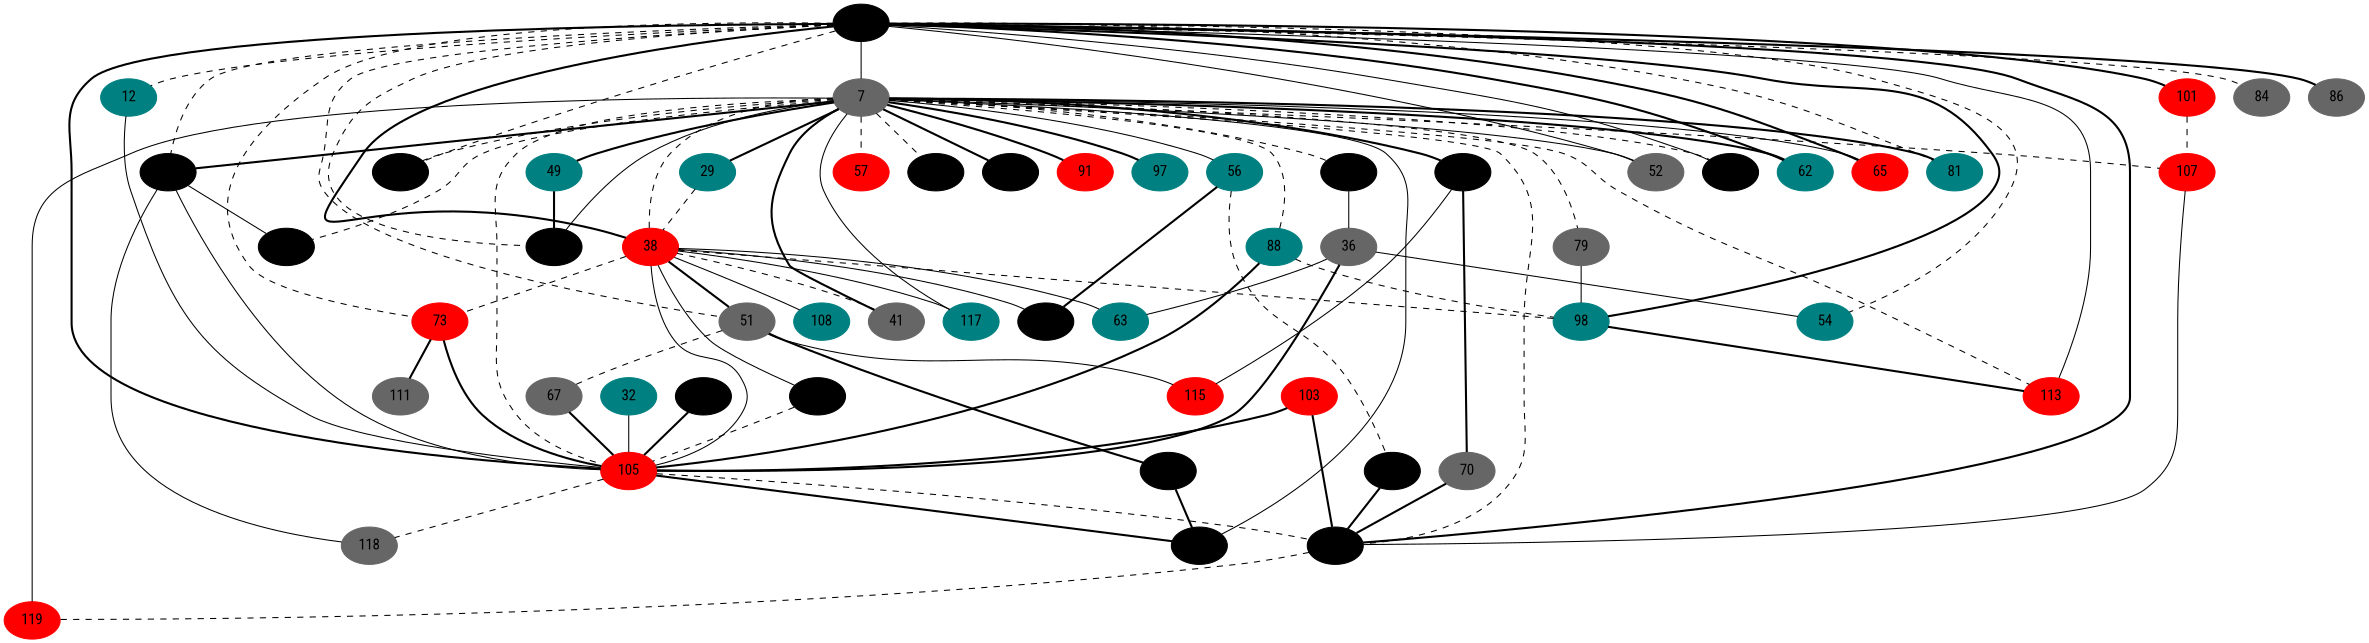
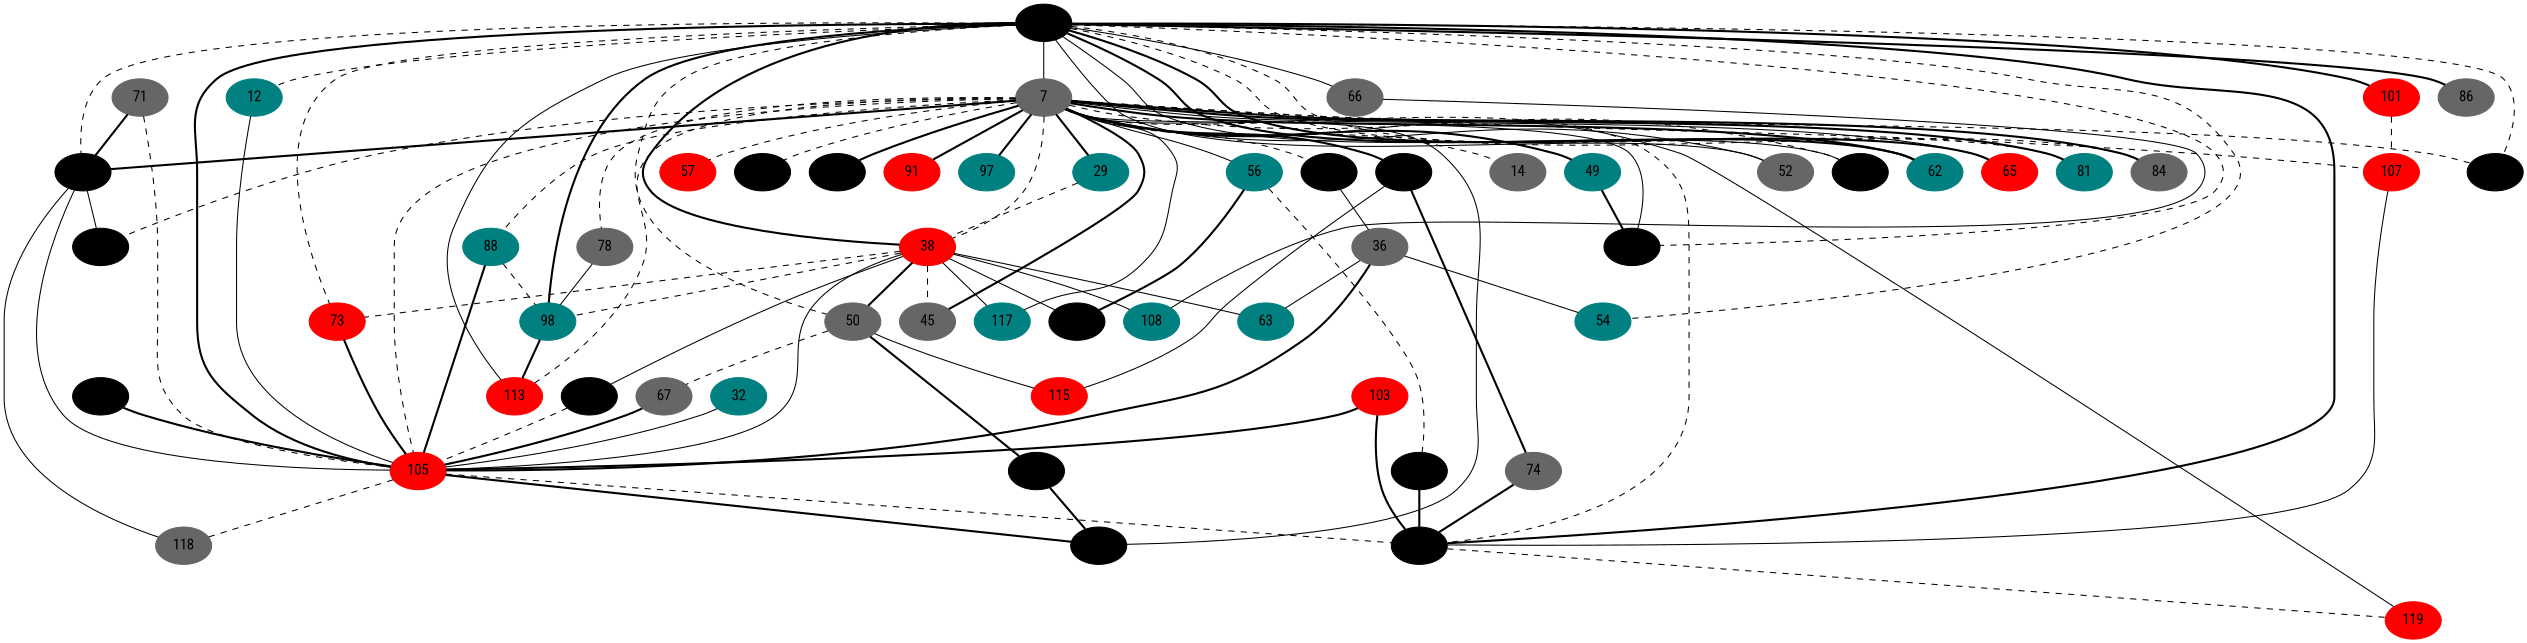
none -> (140, 98)
none -> (1355, 98)
none -> (1606, 121)
none -> (1518, 172)
(1581, 247) -> (605, 247)
(747, 322) -> (853, 322)
(896, 322) -> (928, 322)
(400, 396) -> none
(1467, 471) -> (1533, 471)
